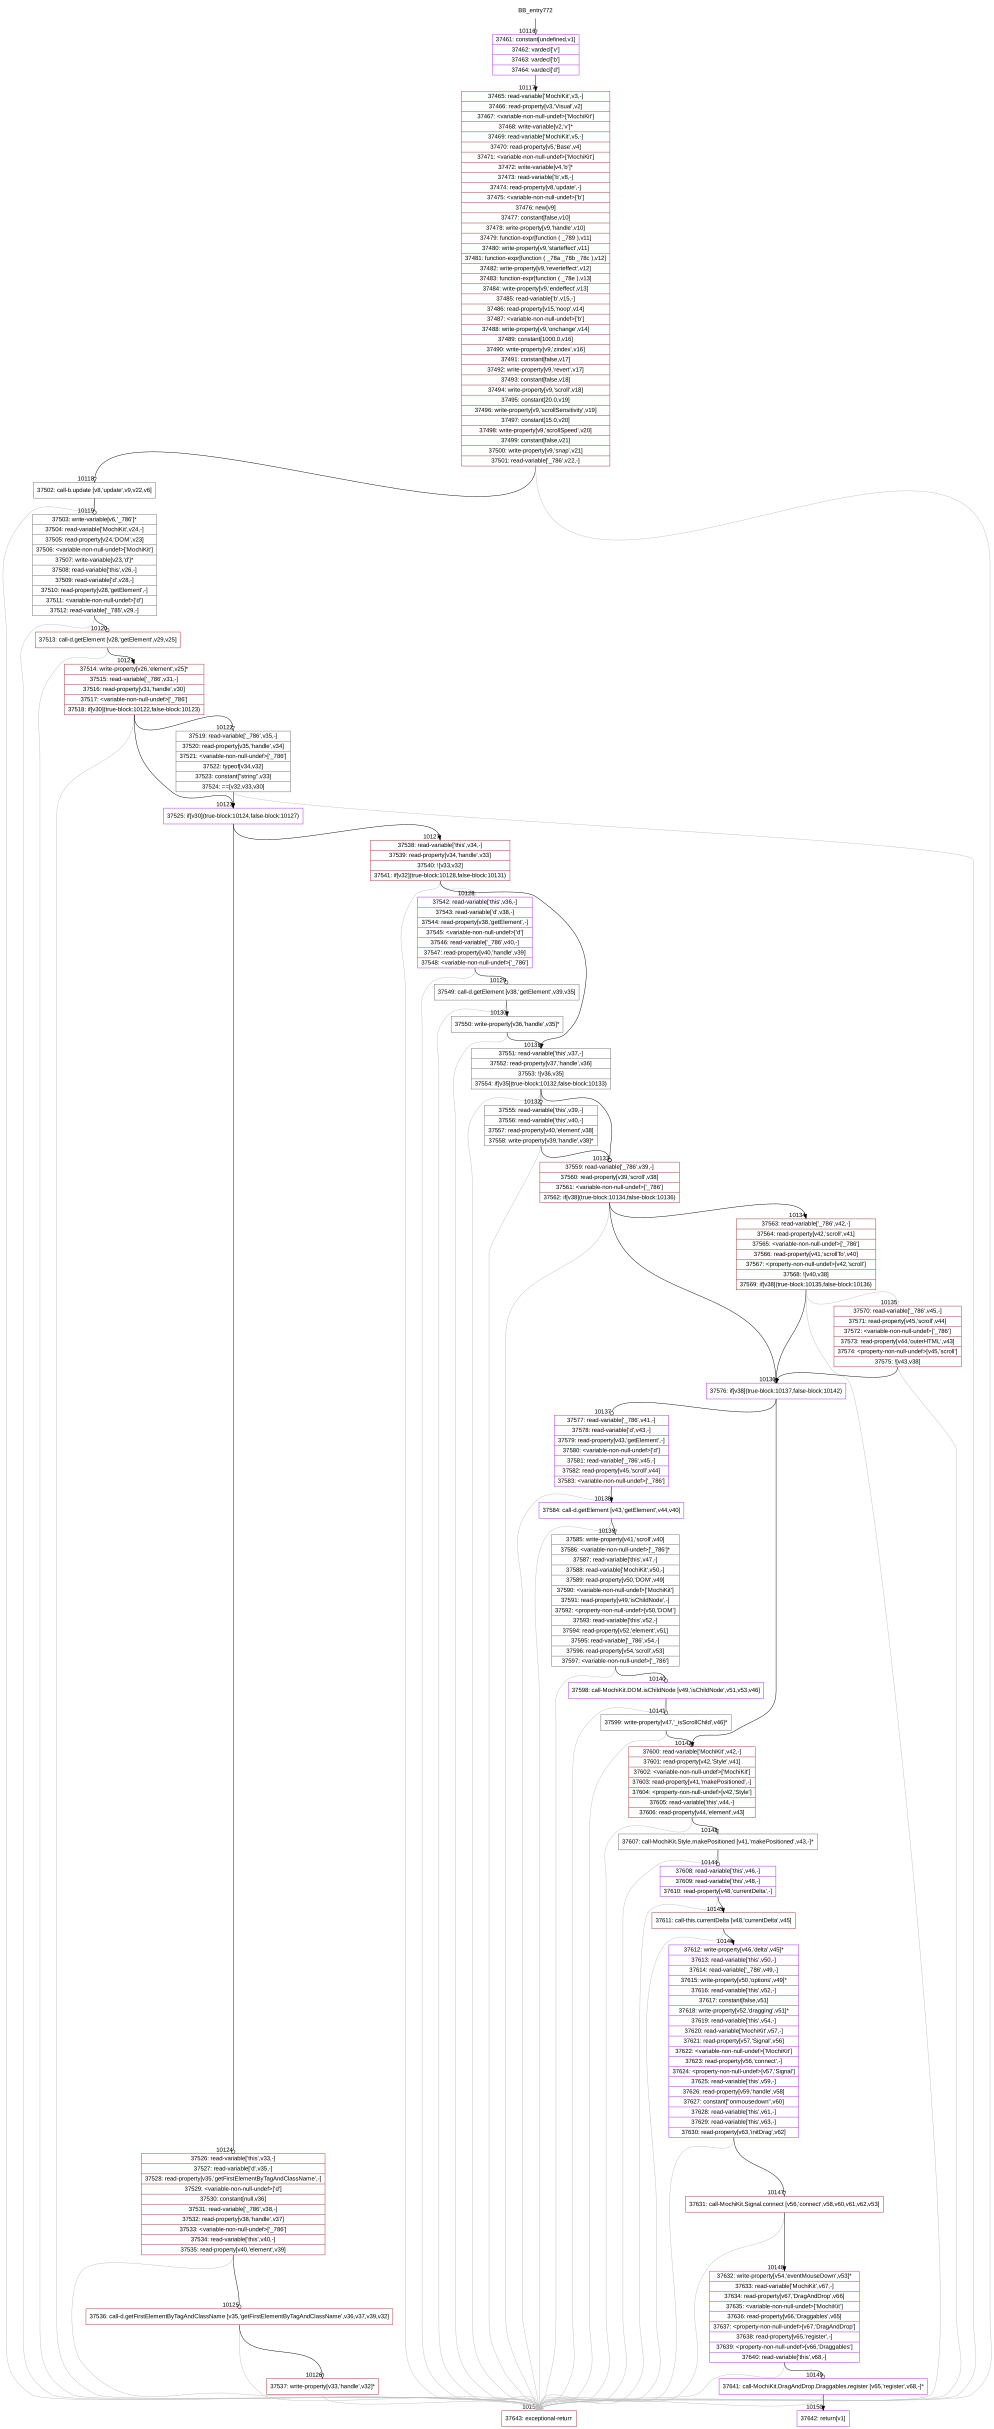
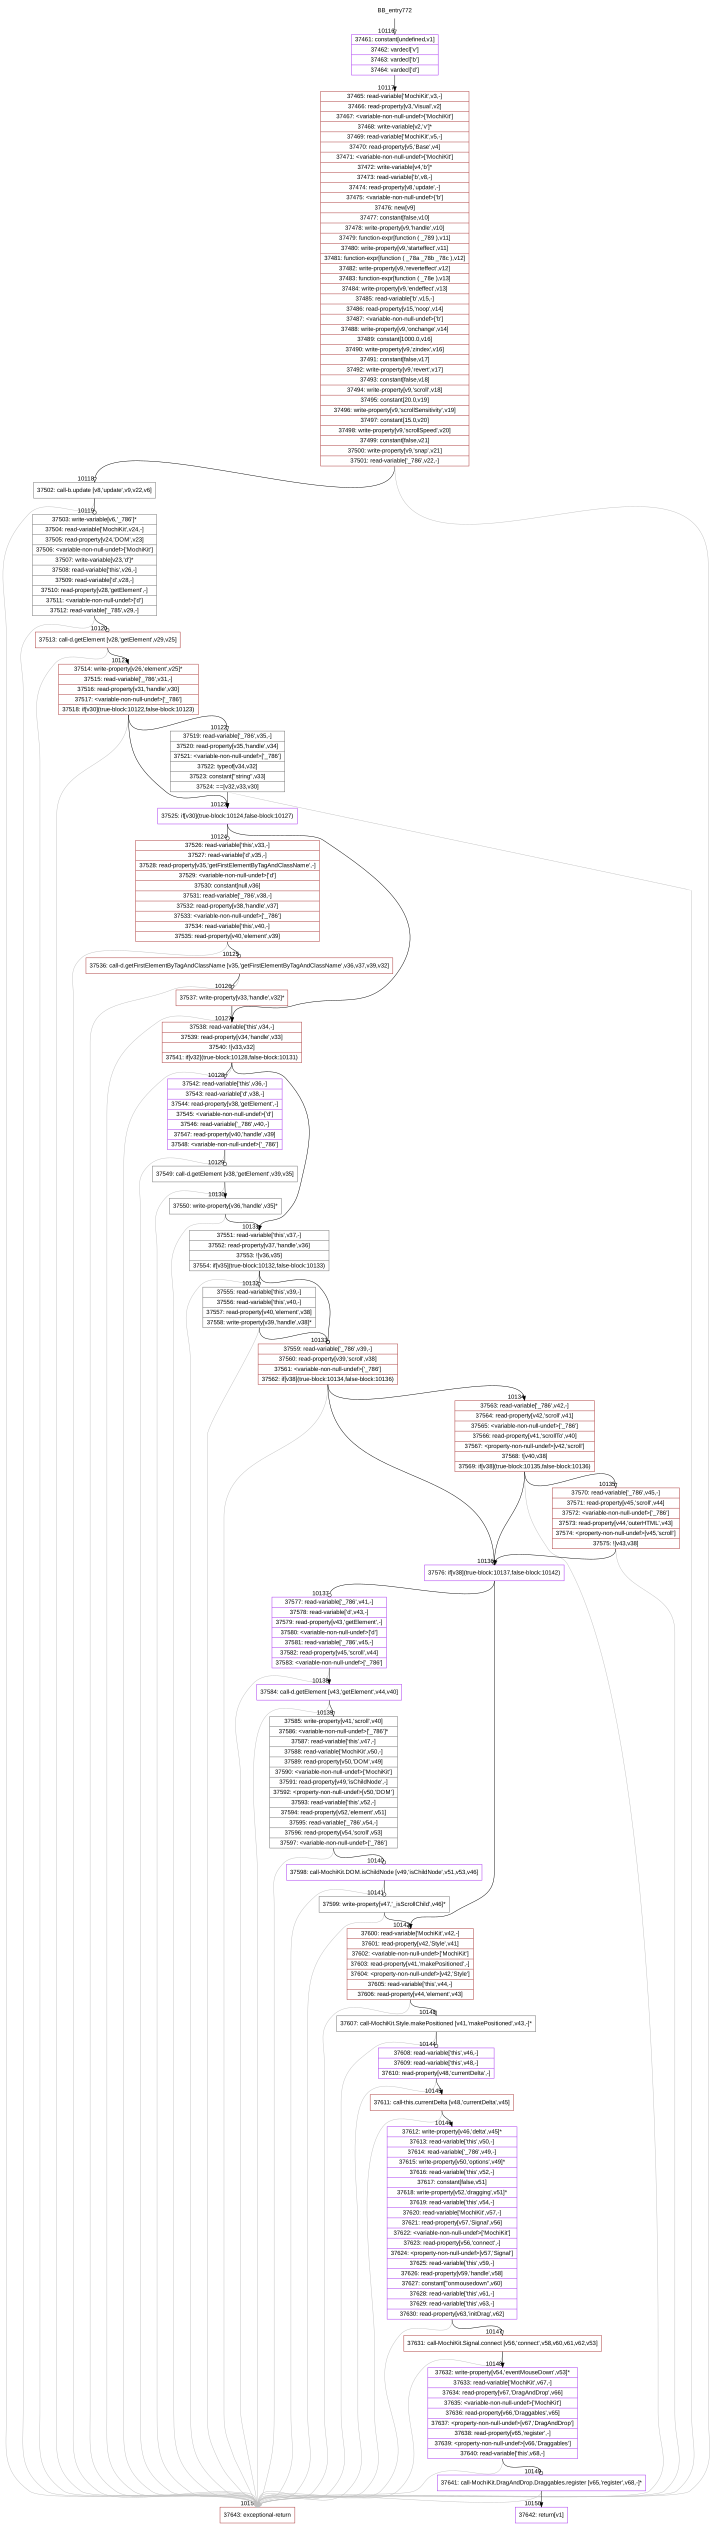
(460, 889) -> (230, 1069)
none -> (232, 1012)
(850, 1299) -> (568, 1480)
